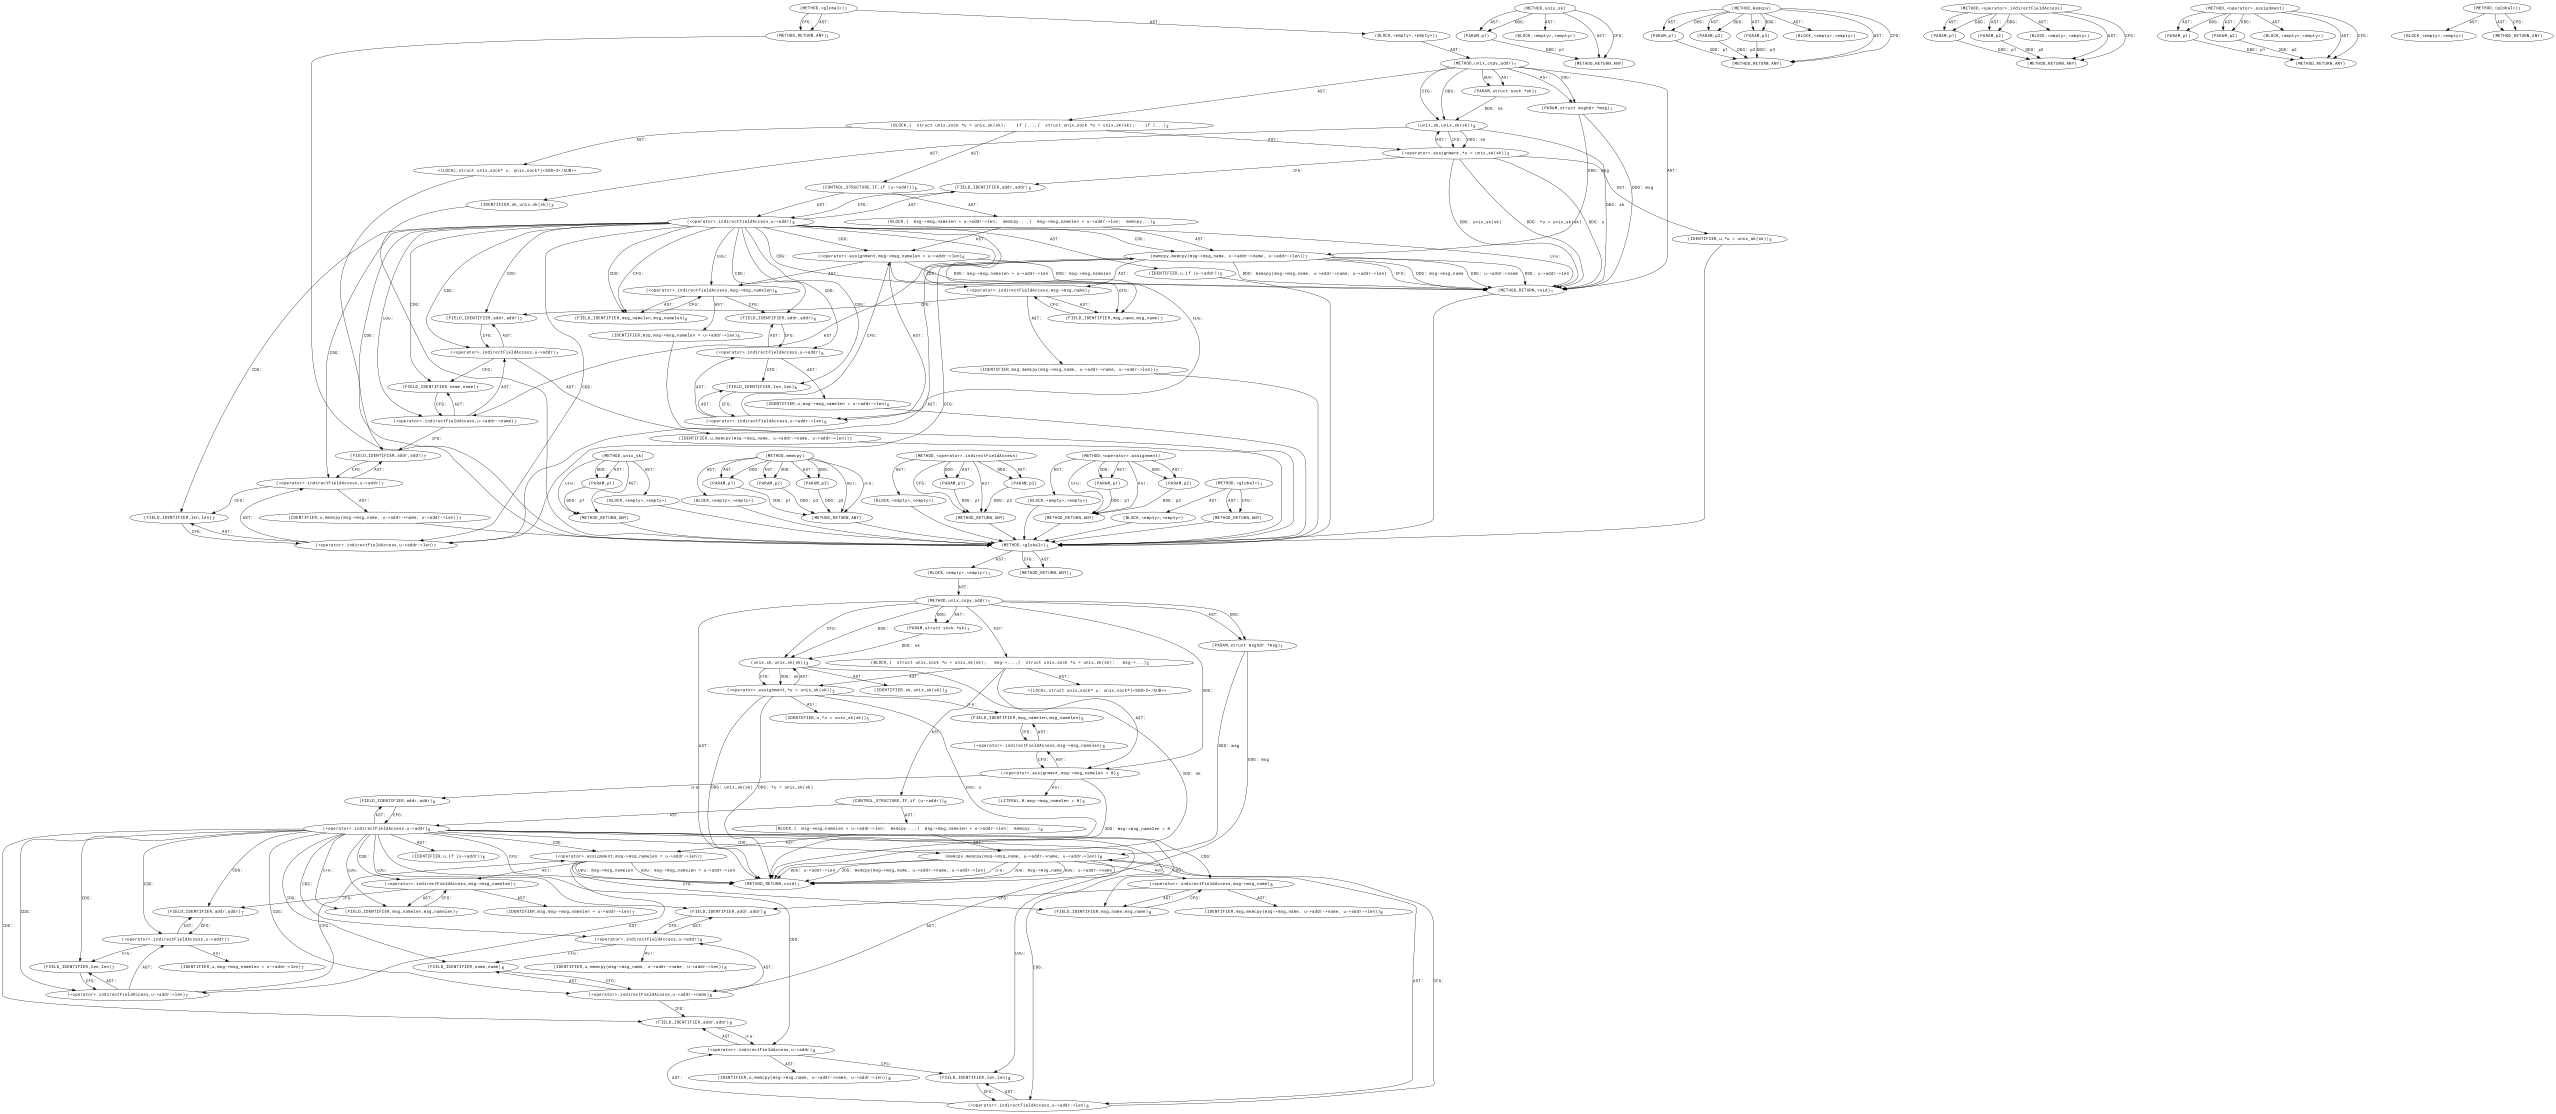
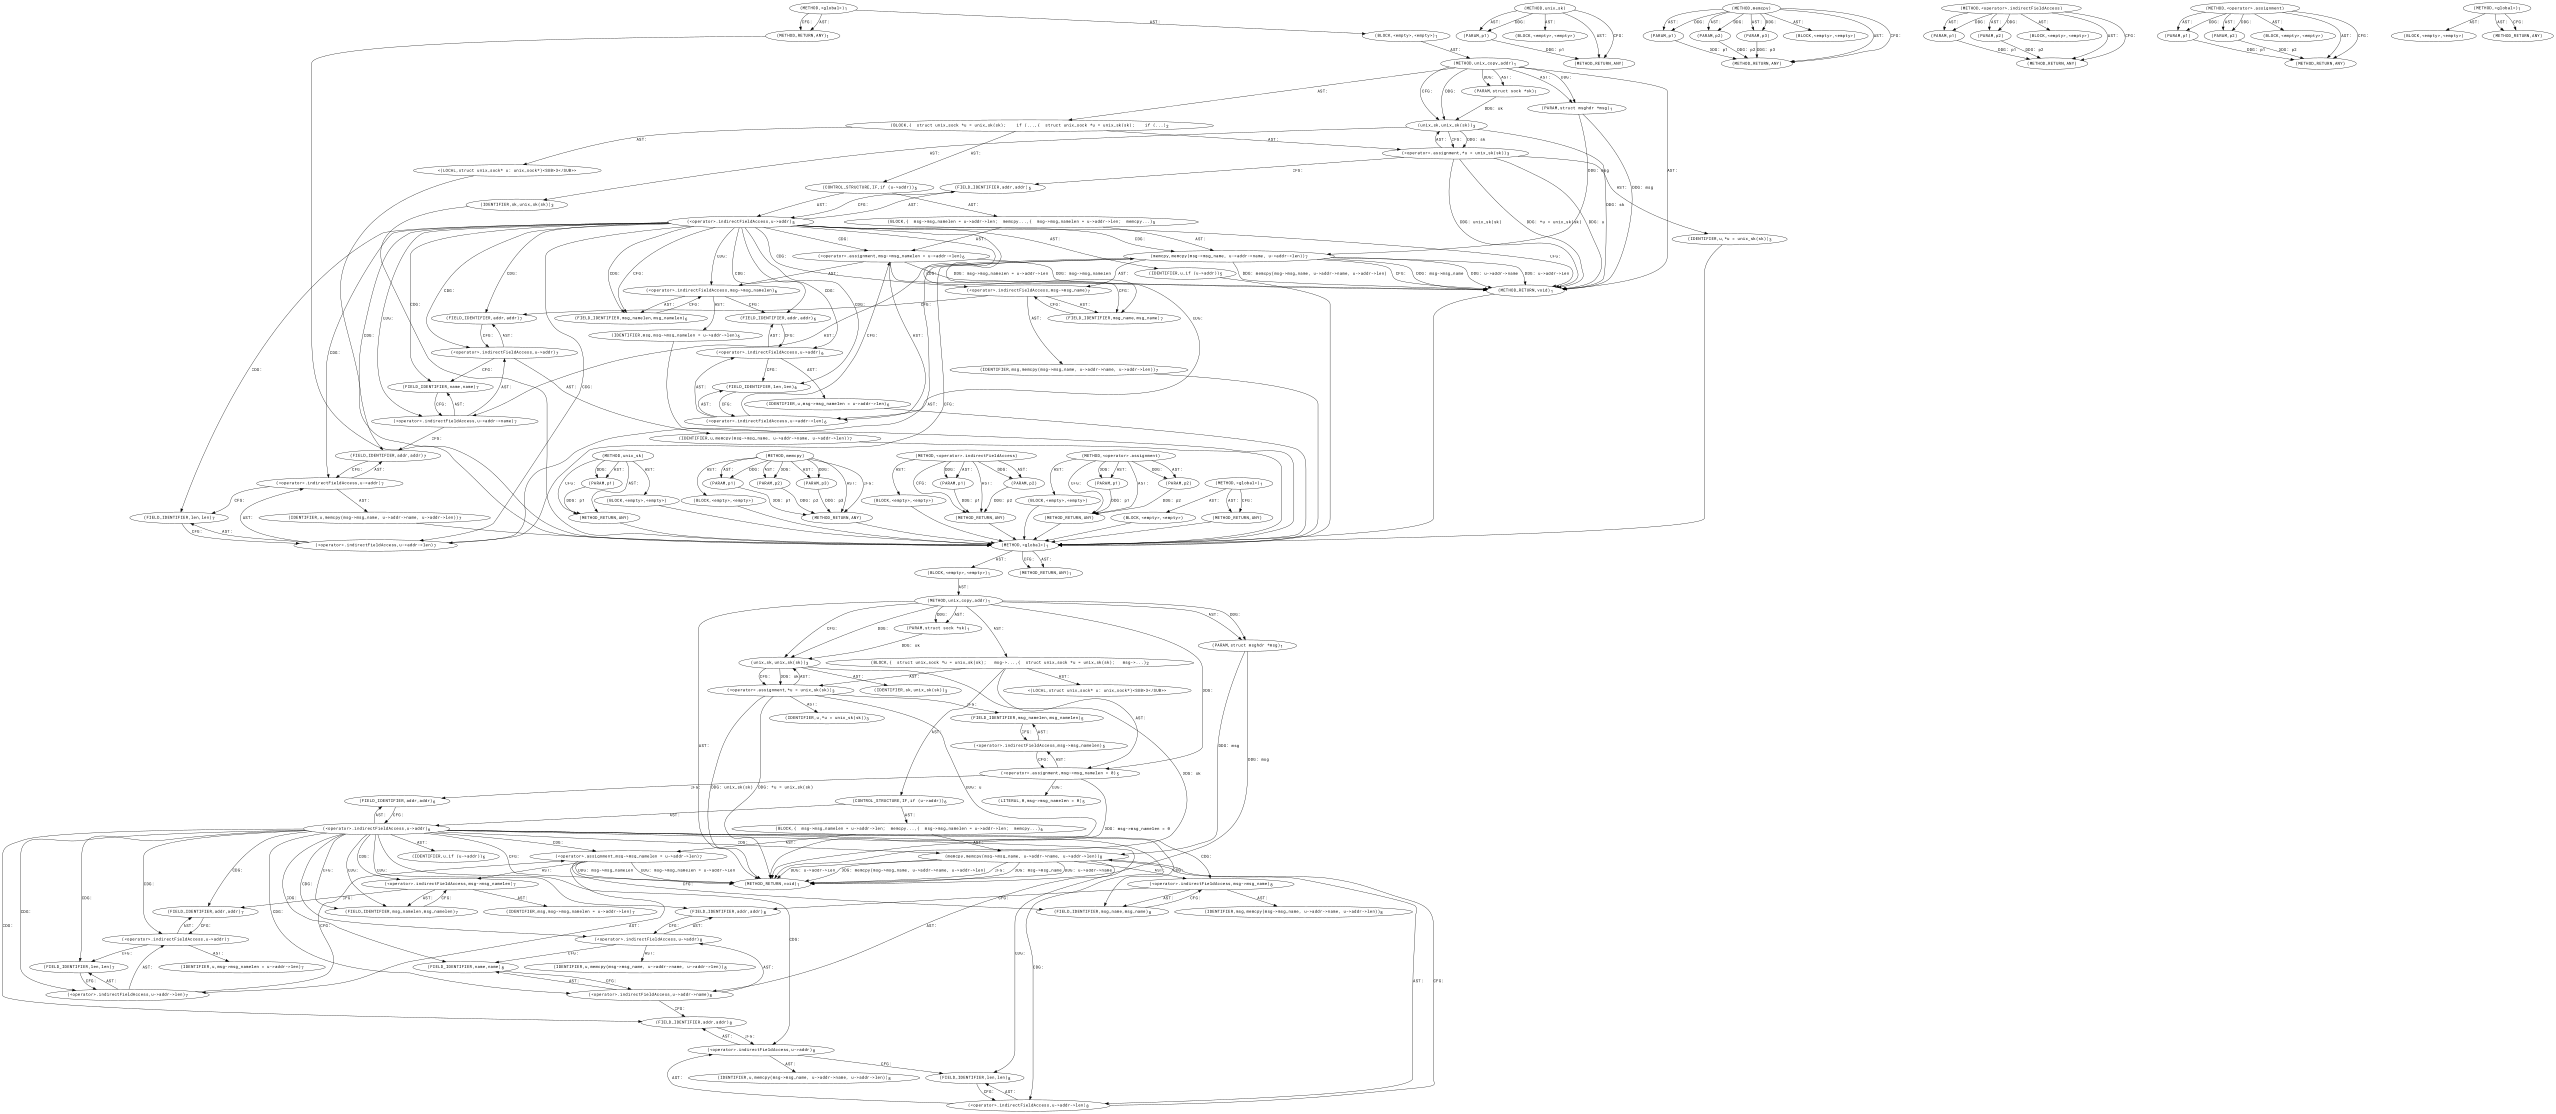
(1058, 787) -> (1058, 787)
